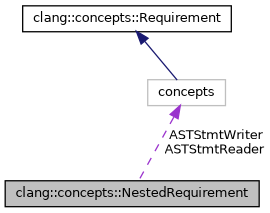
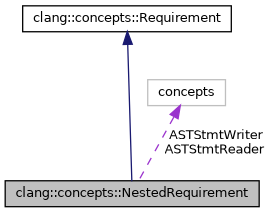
(161, 61) -> (130, 113)
